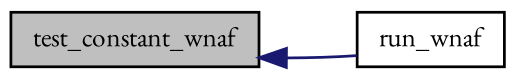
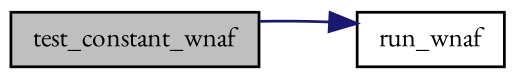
(322, 57) -> (294, 21)
